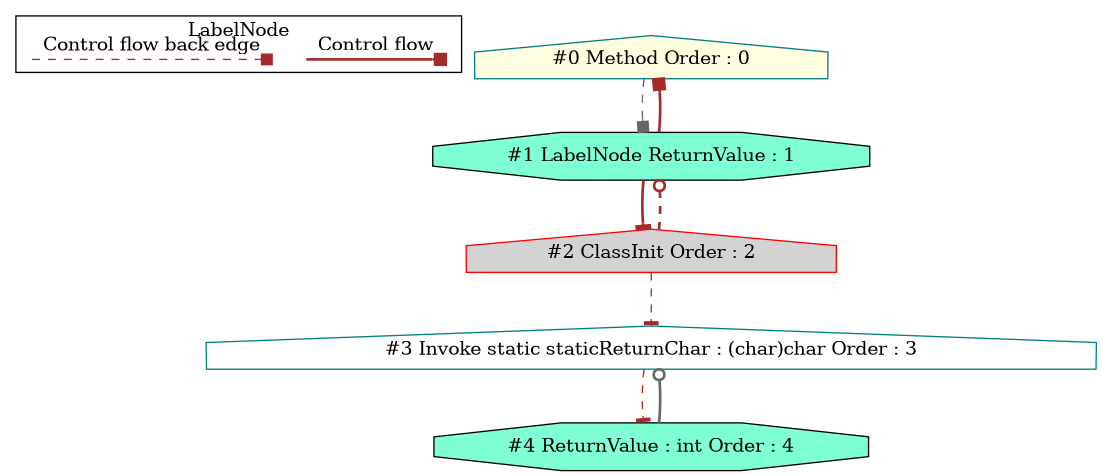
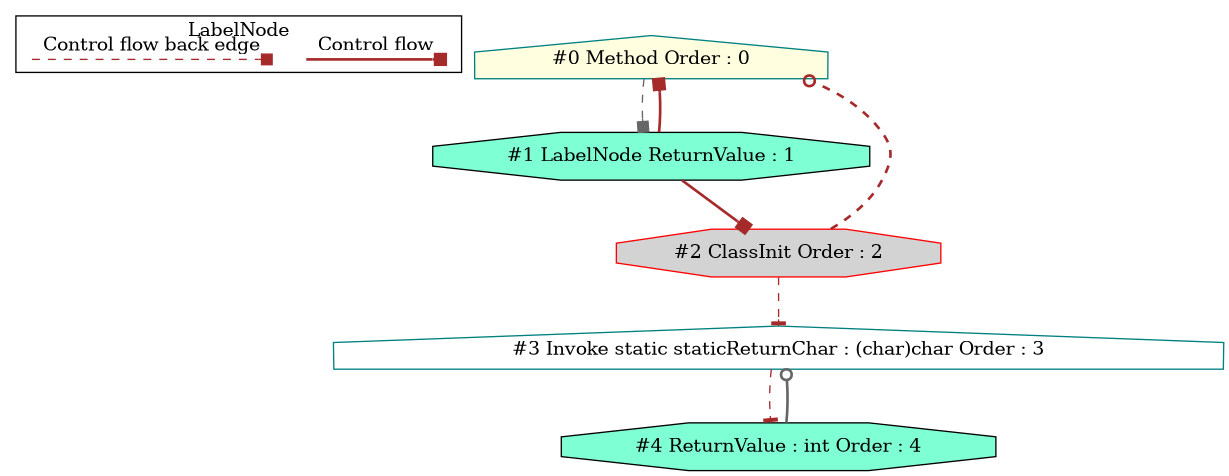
(642, 202) -> (710, 201)
(660, 211) -> (890, 150)
(651, 253) -> (779, 253)
